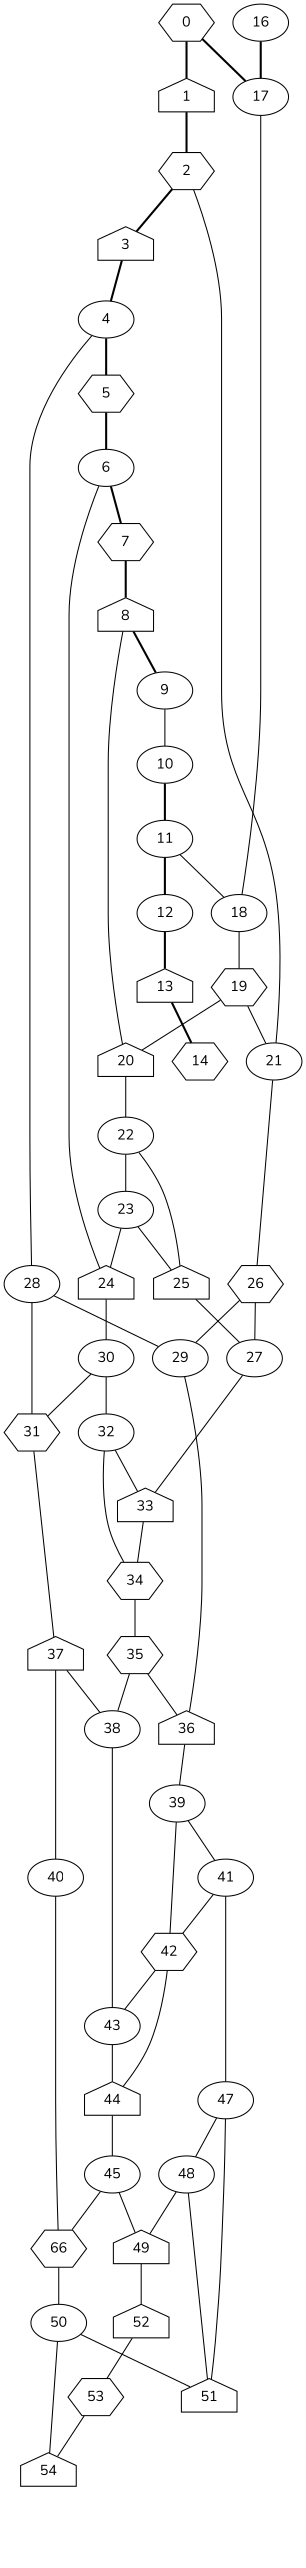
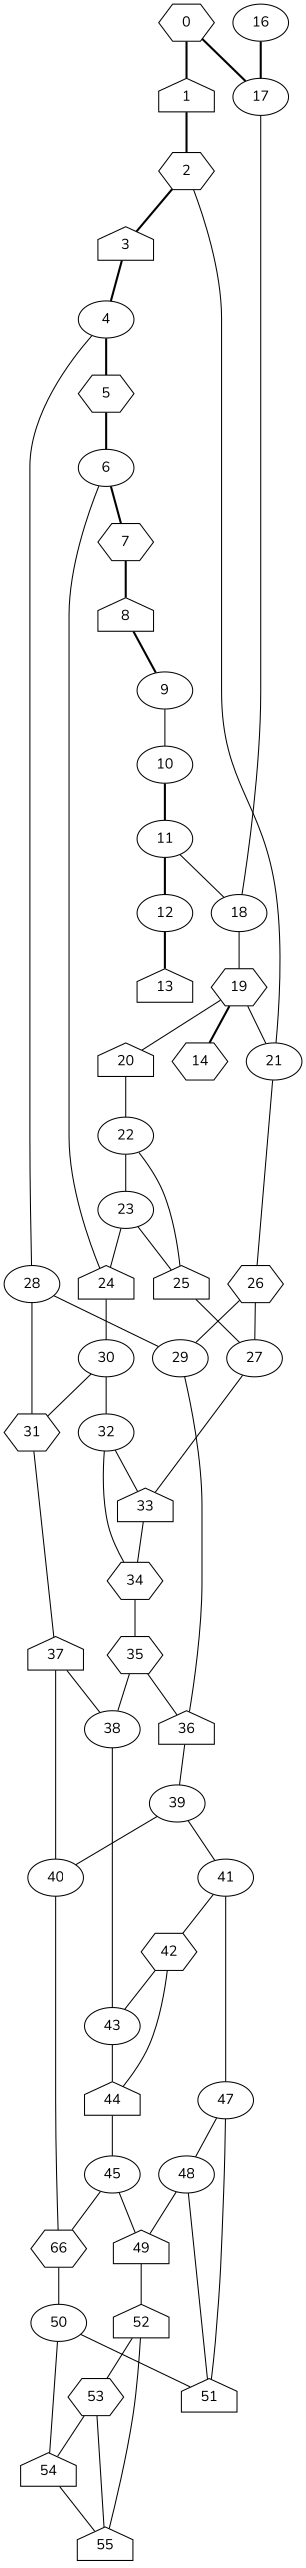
(108, 838) -> none
(180, 1019) -> (219, 1024)
(173, 1878) -> (121, 1838)
none -> (105, 2545)
